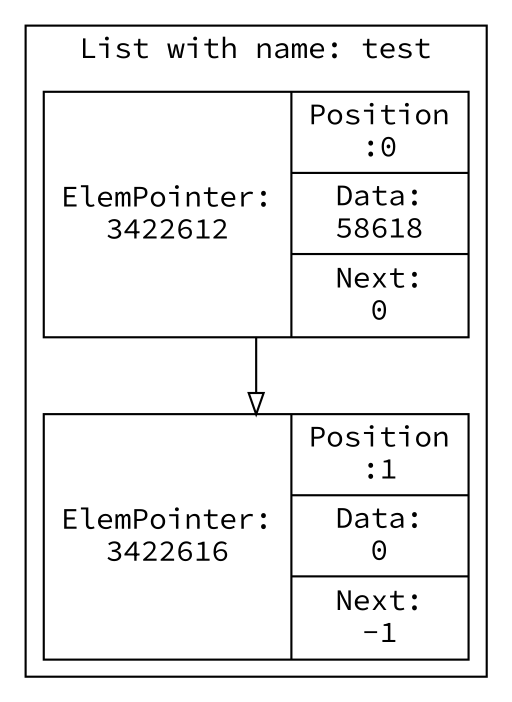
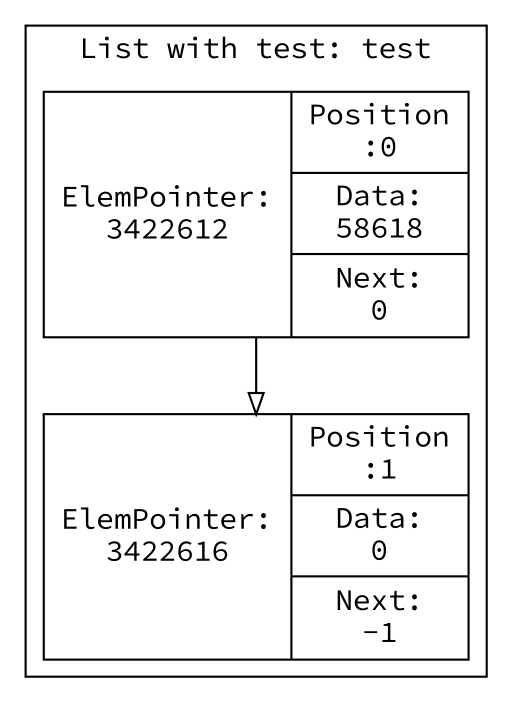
(256, 50) -> (256, 50)
